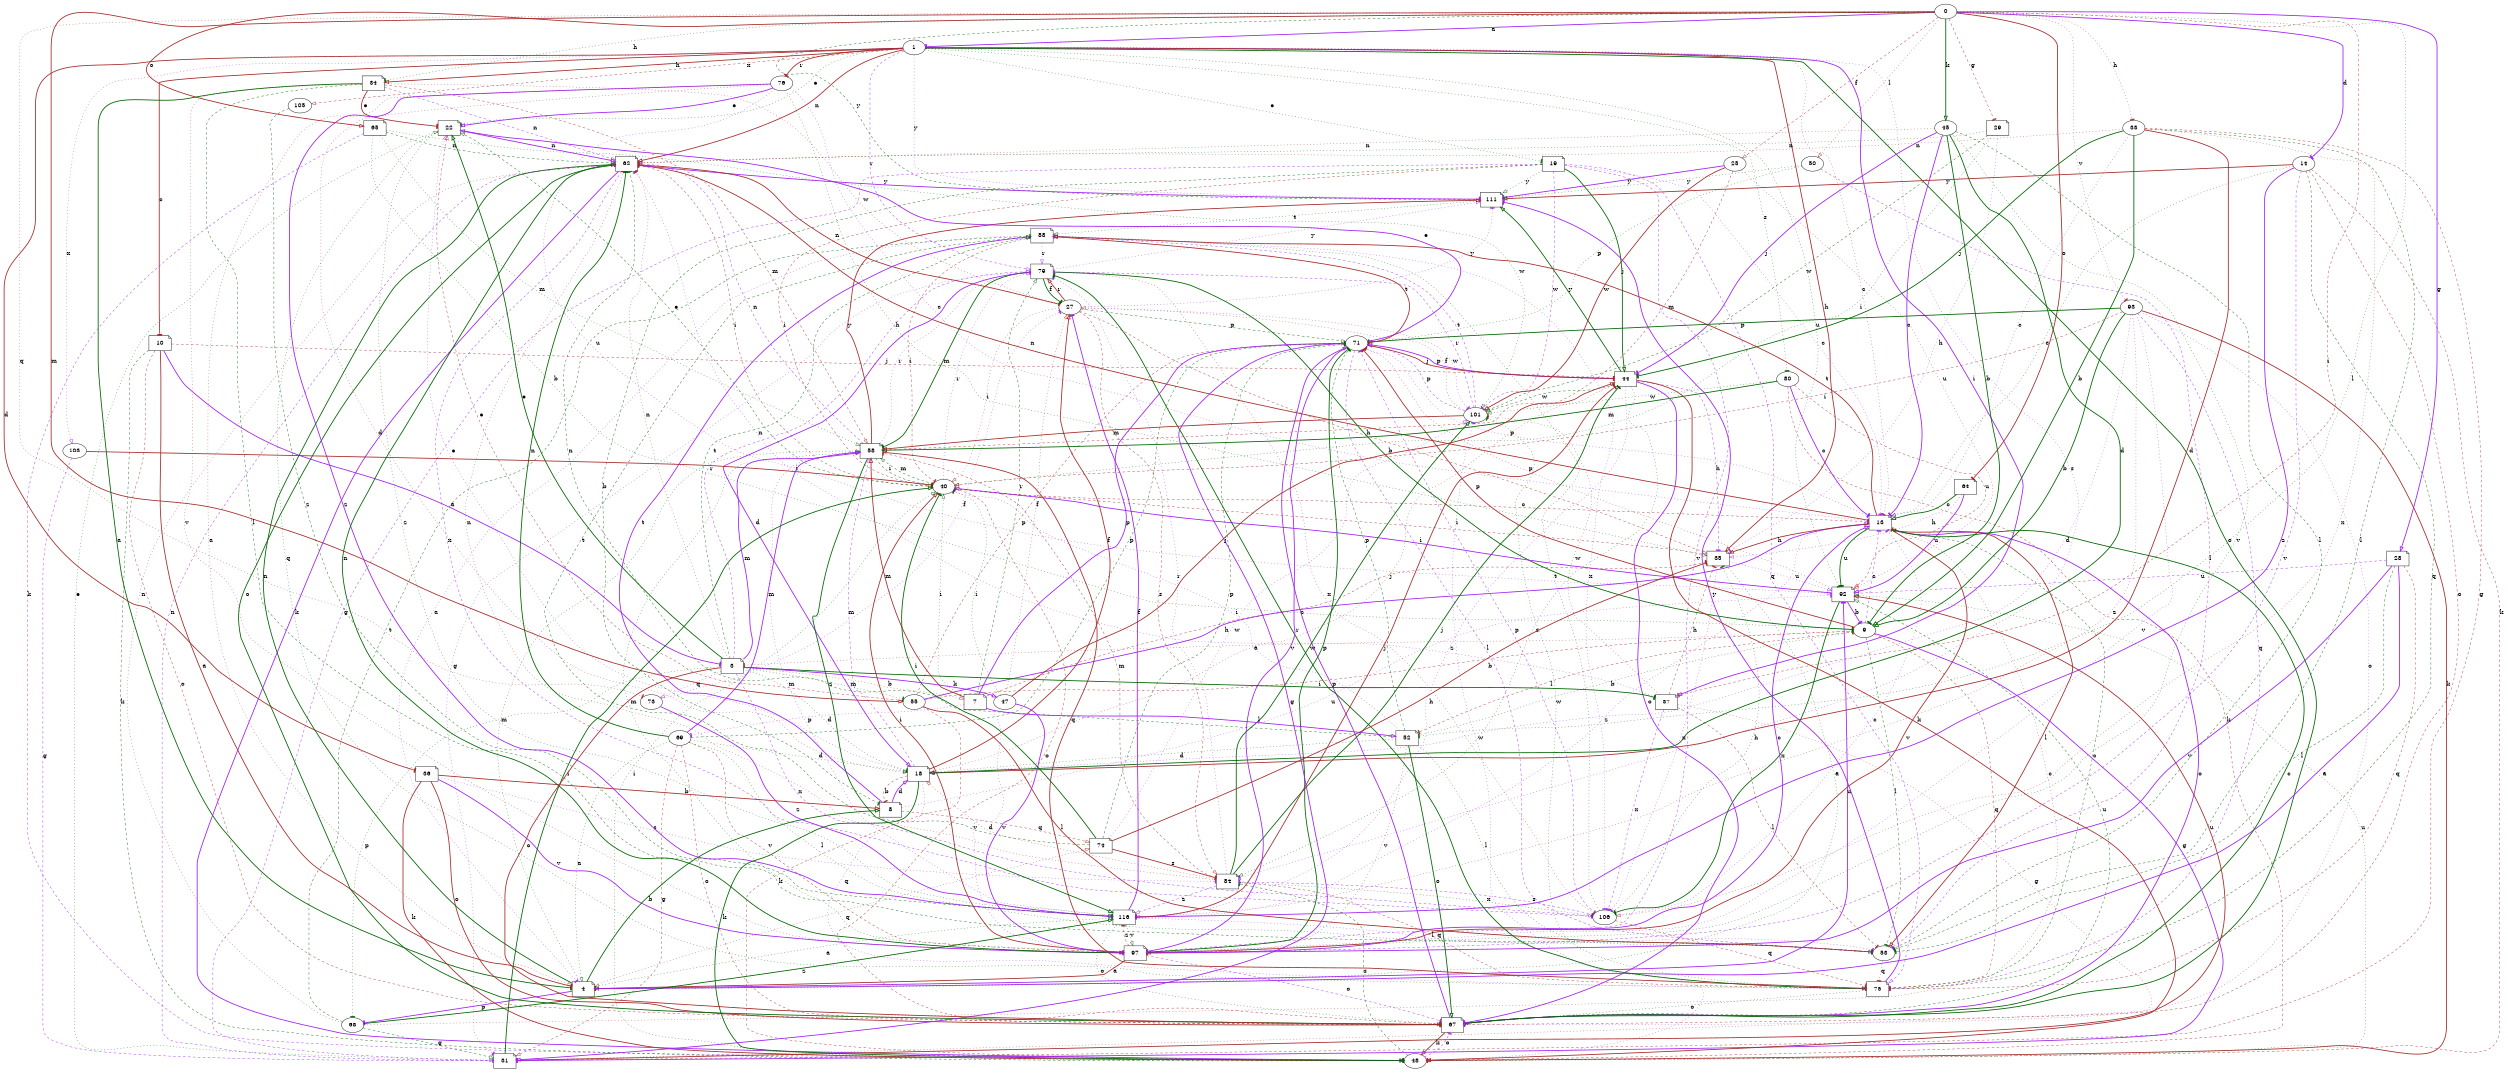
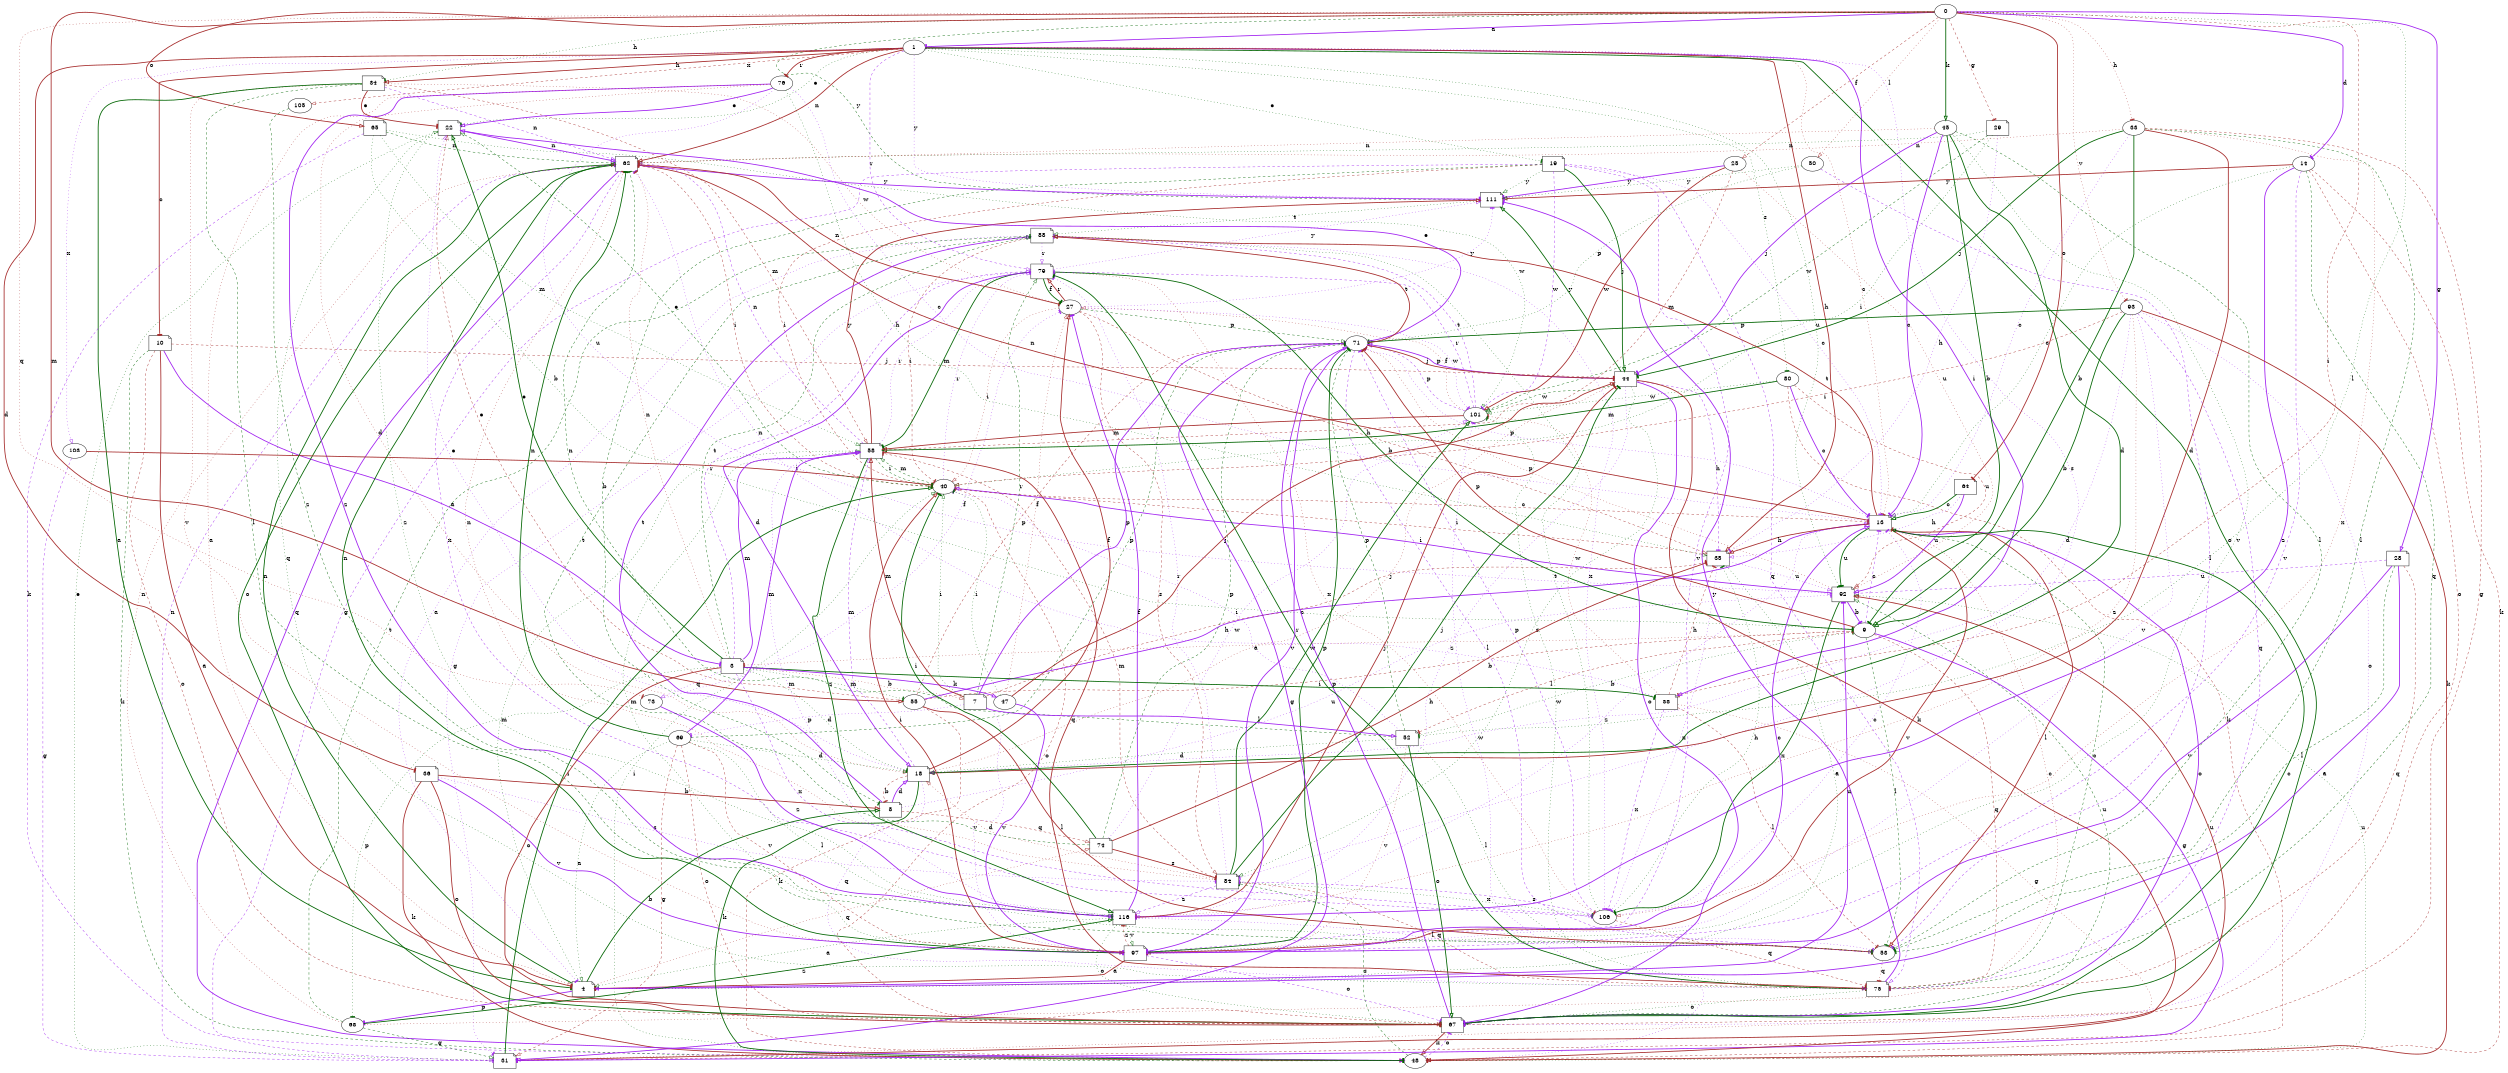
(297, 612) -> (297, 612)
(1666, 702) -> (1666, 702)
